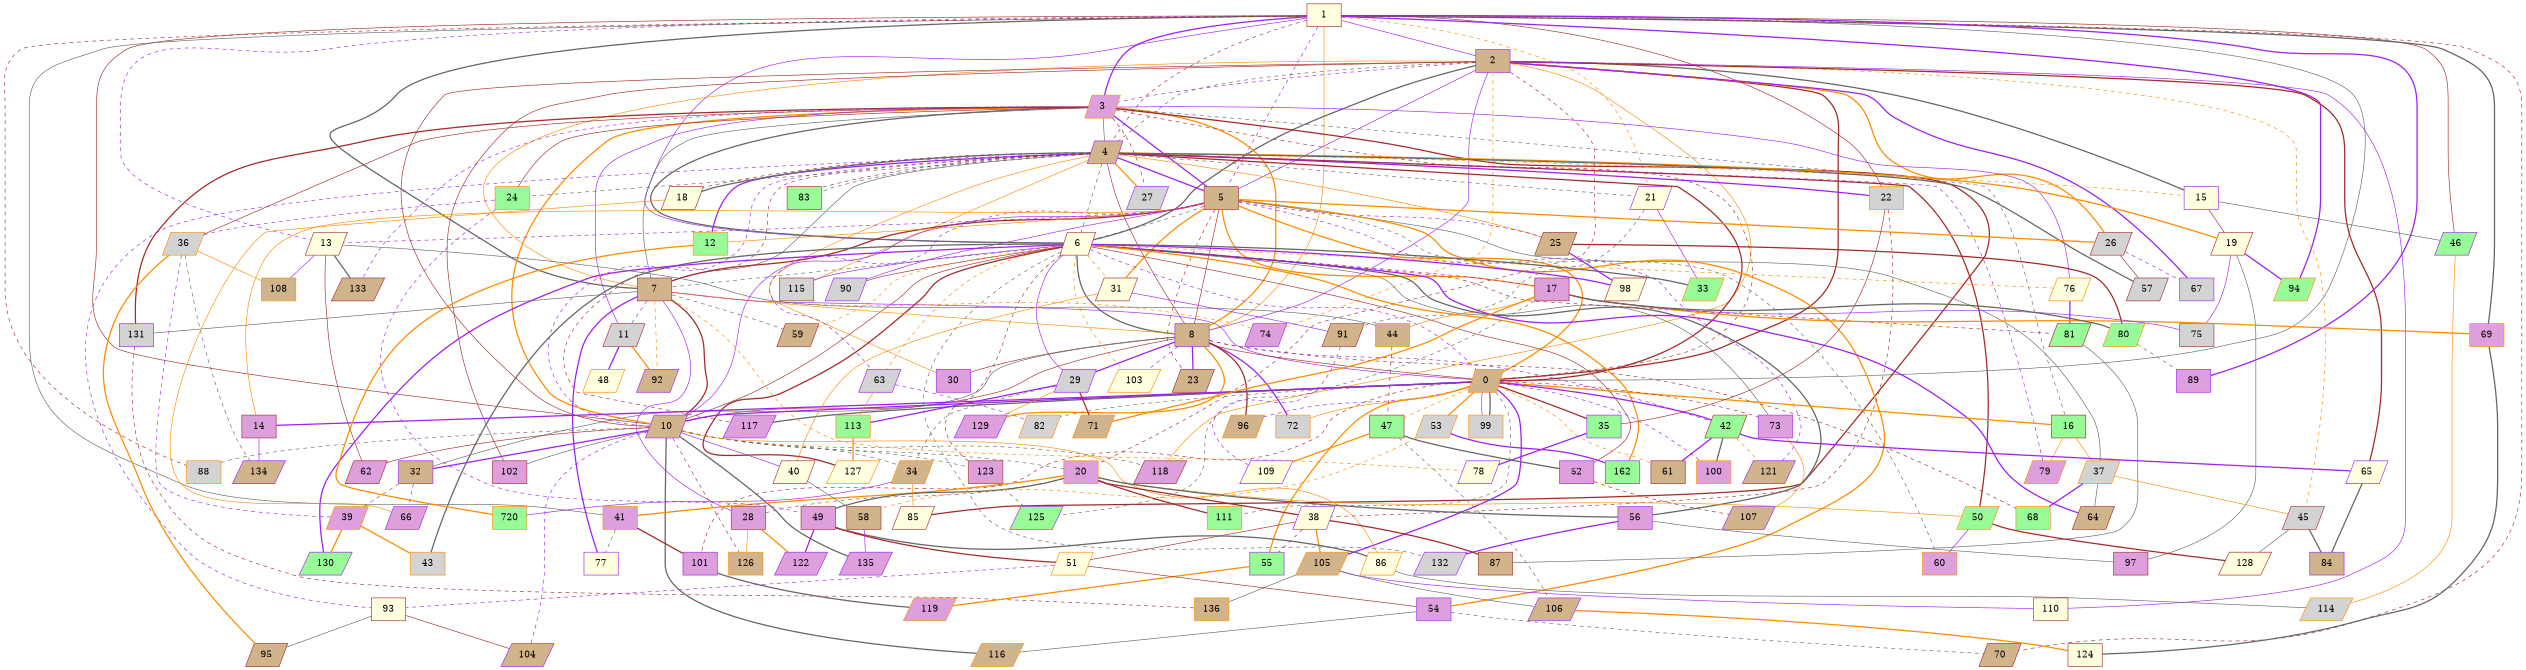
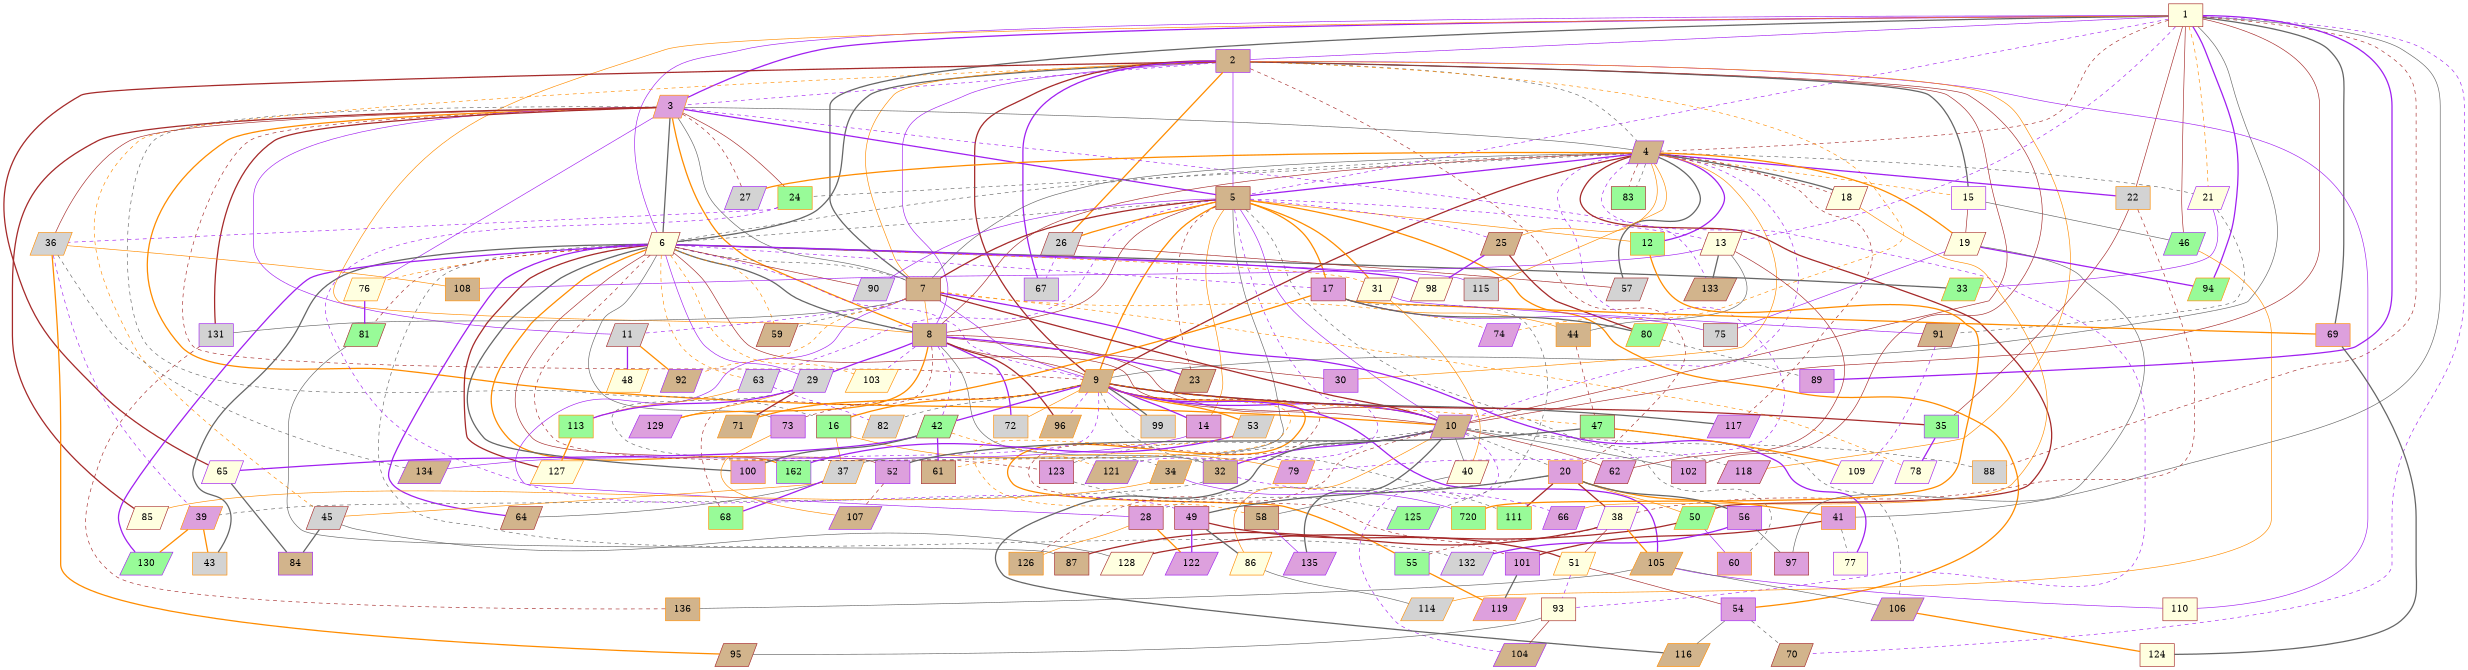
(2423, 42) -> (2396, 477)
(1554, 313) -> (473, 420)
(1486, 381) -> (1097, 381)
(730, 449) -> (1460, 449)
